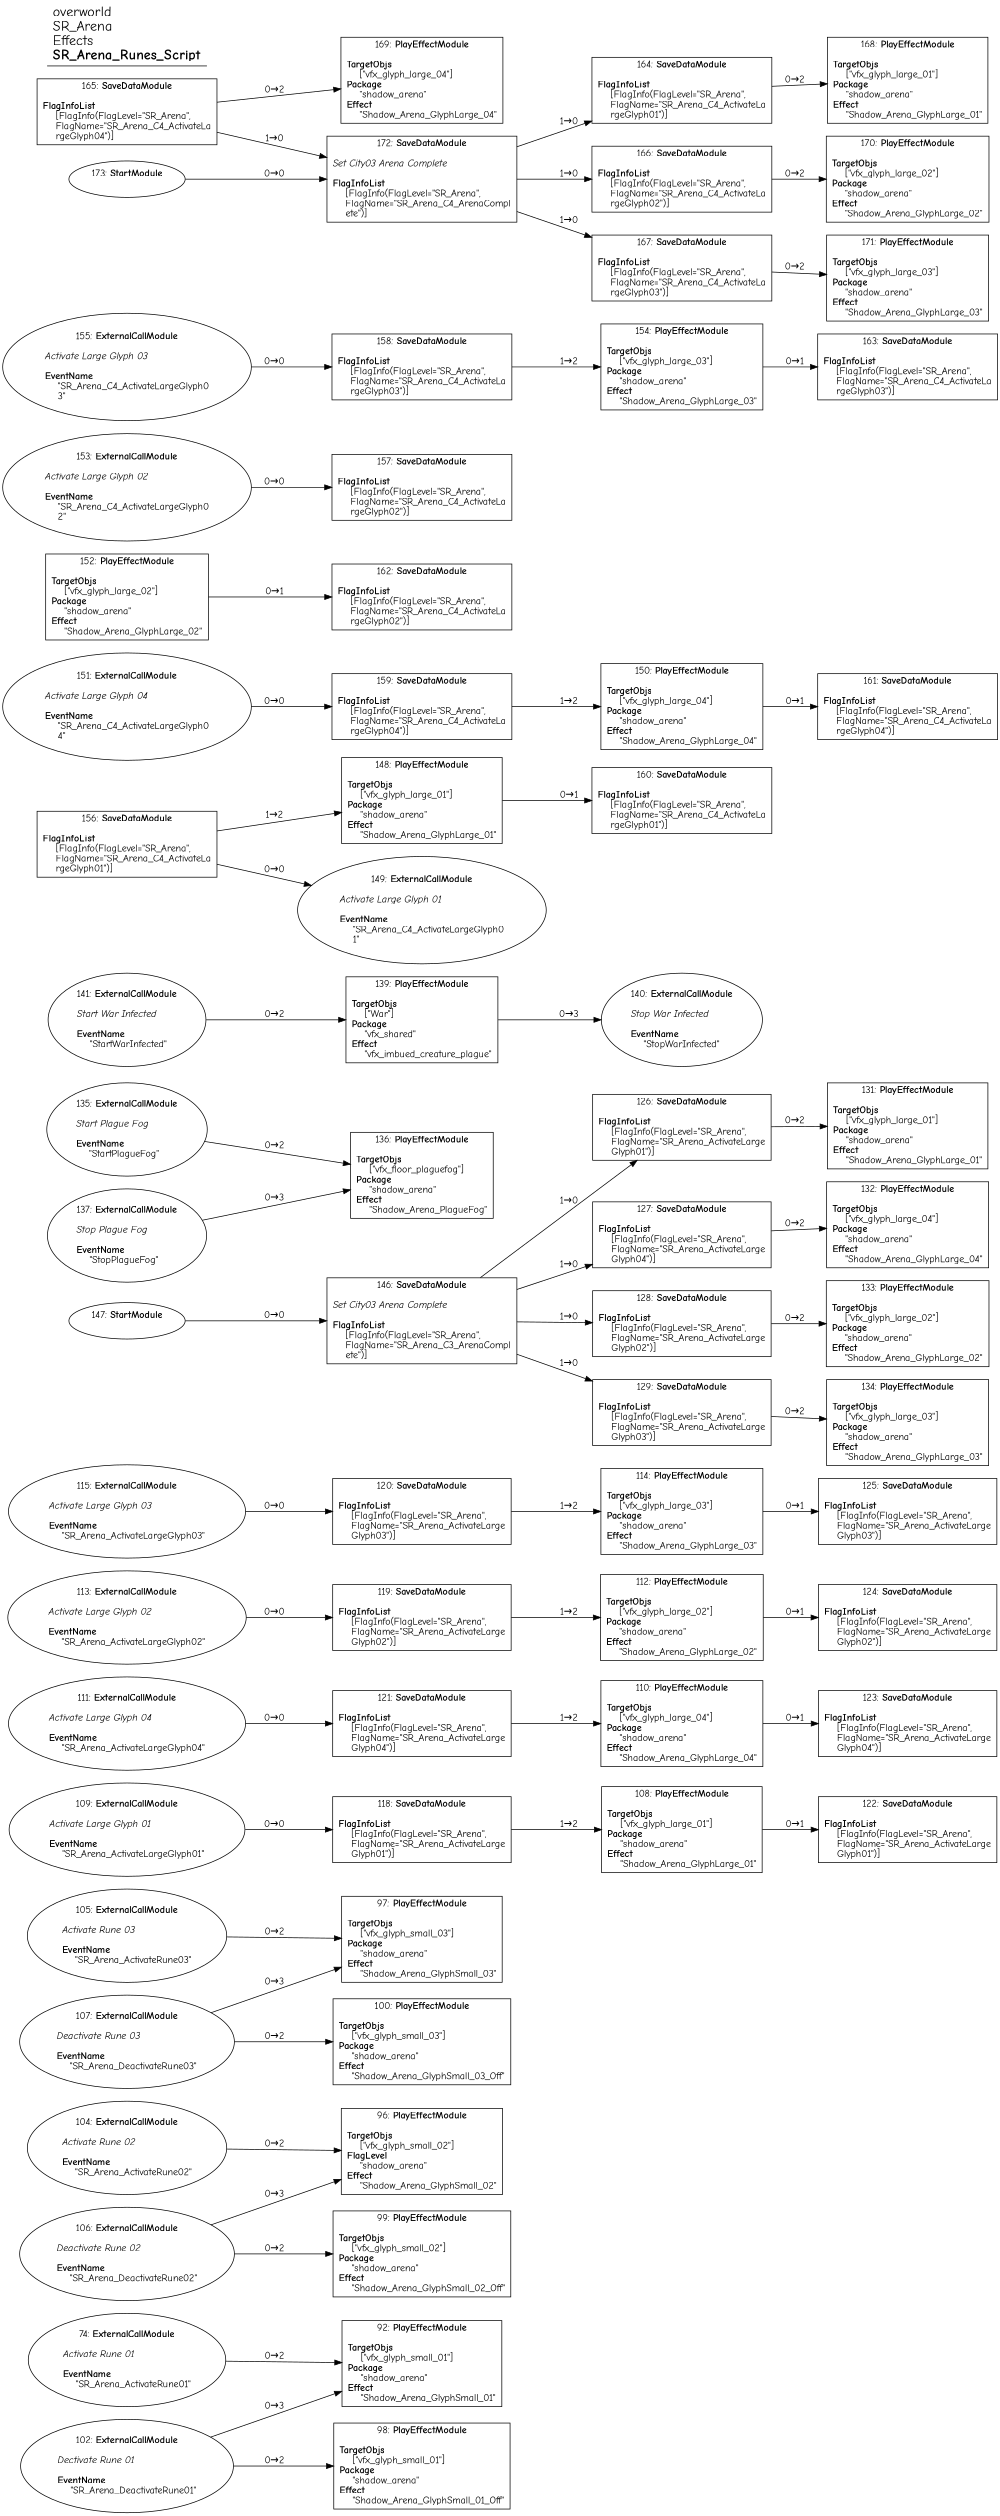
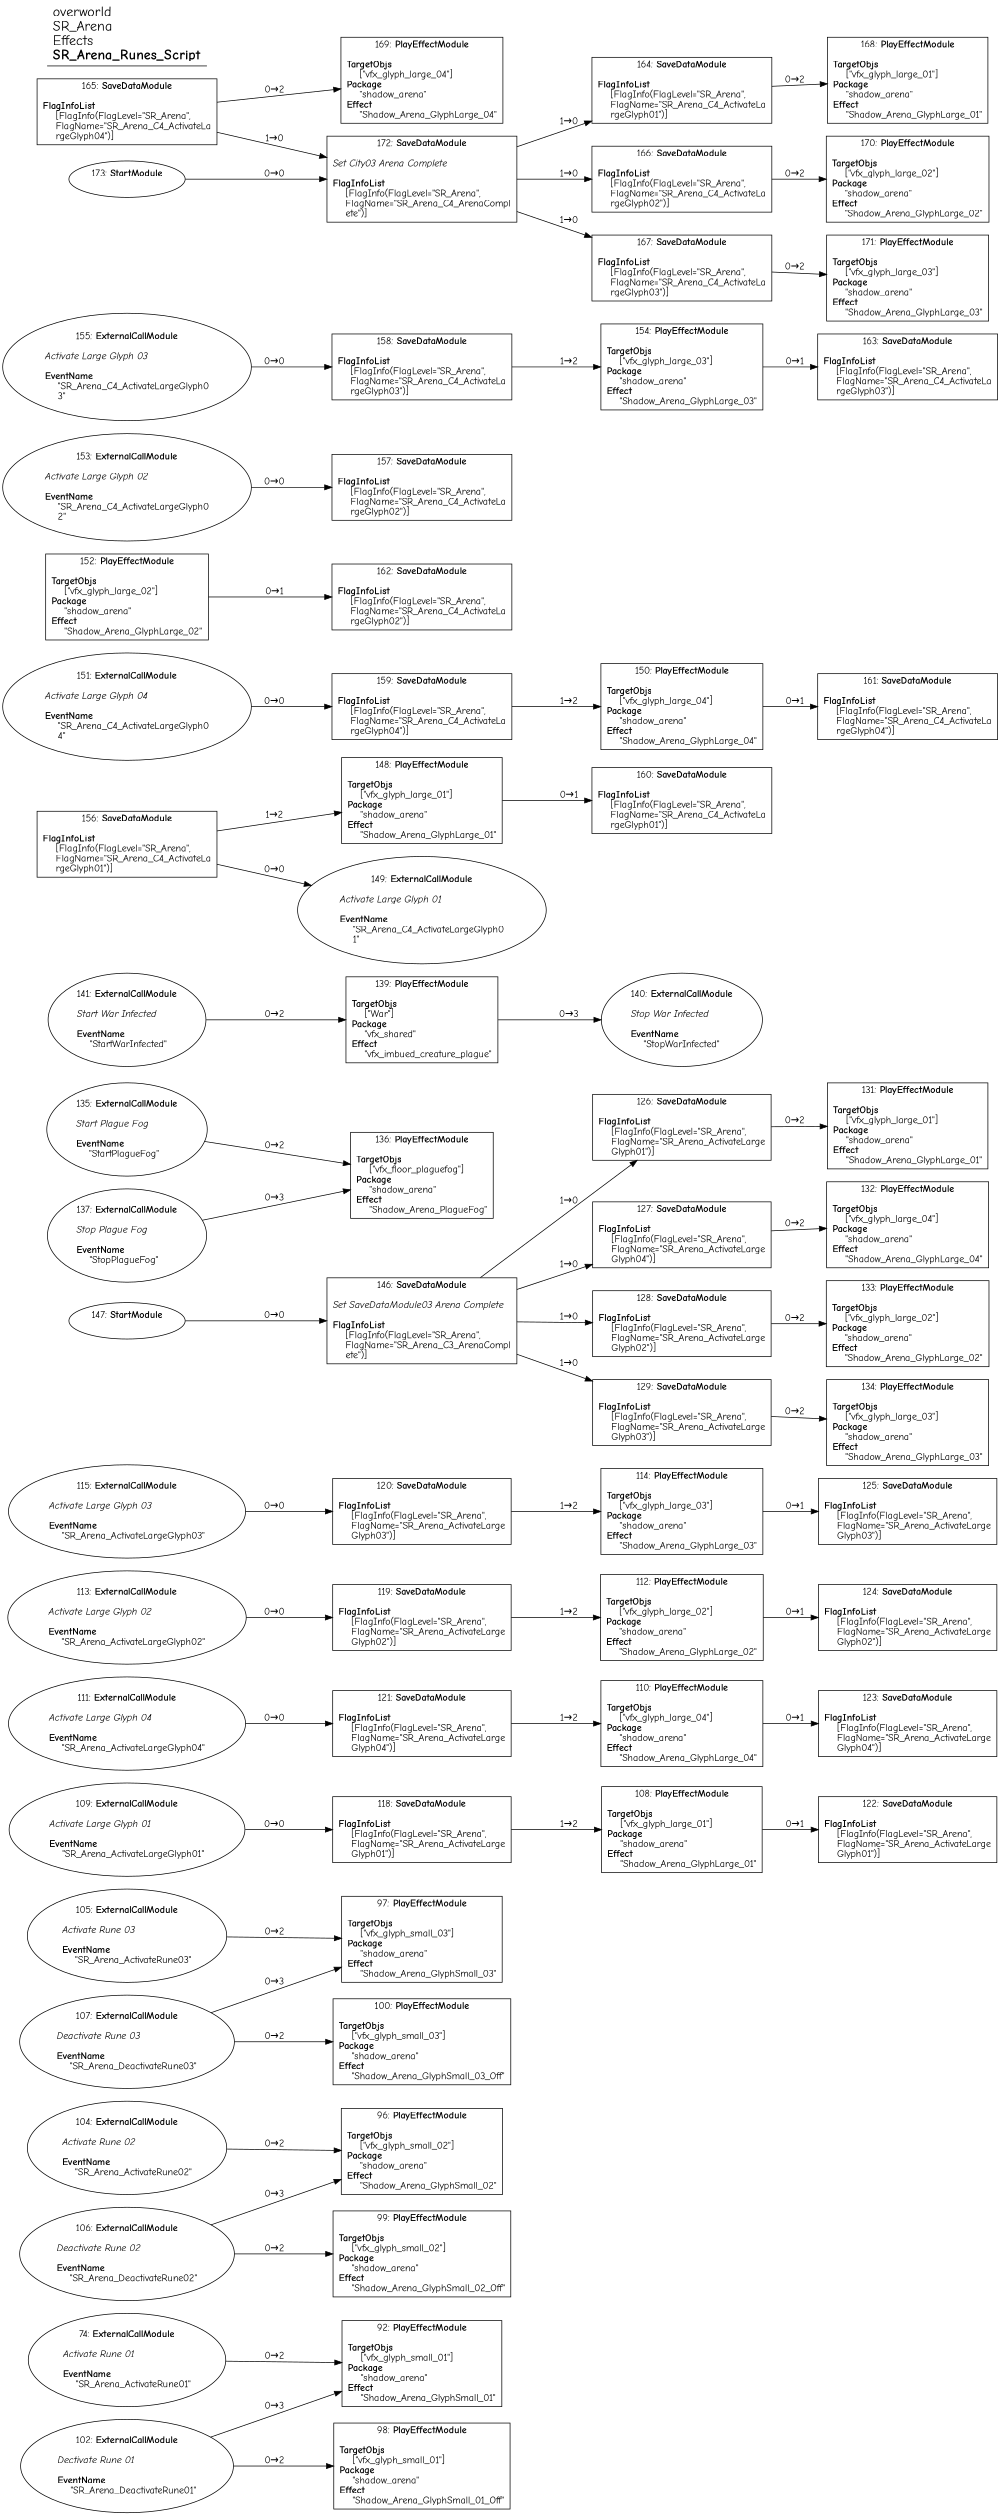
(390, 1305) -> (418, 1305)
(367, 2156) -> (365, 2156)
